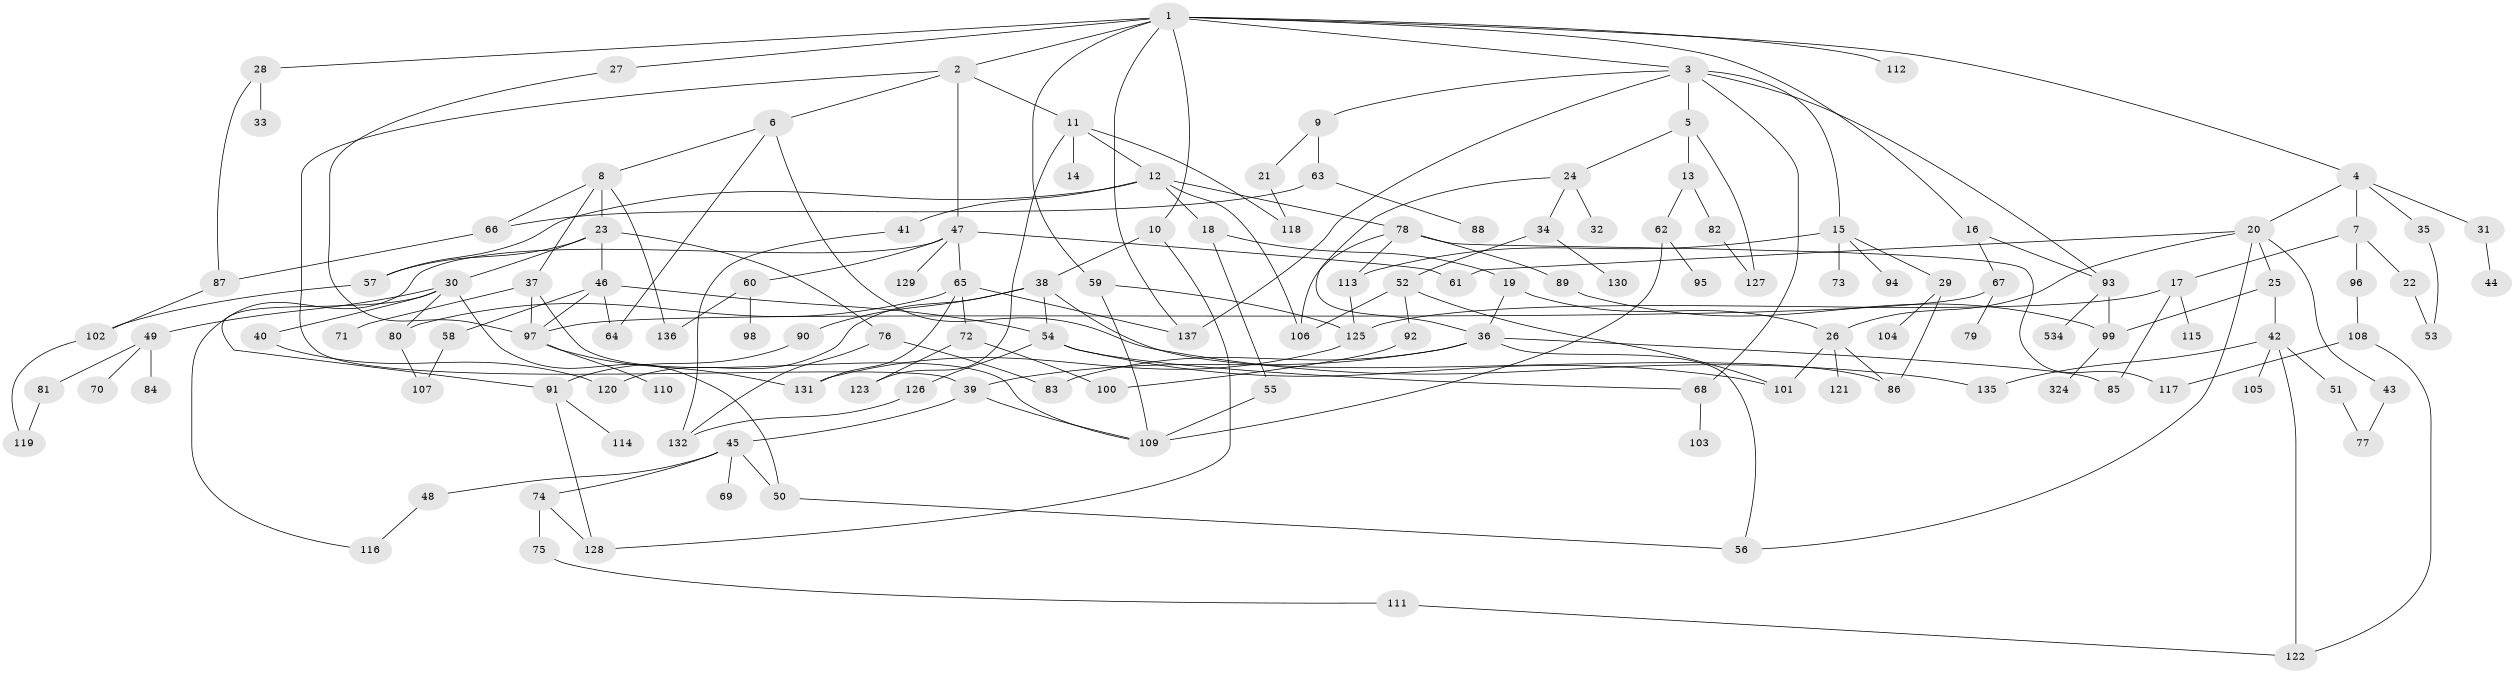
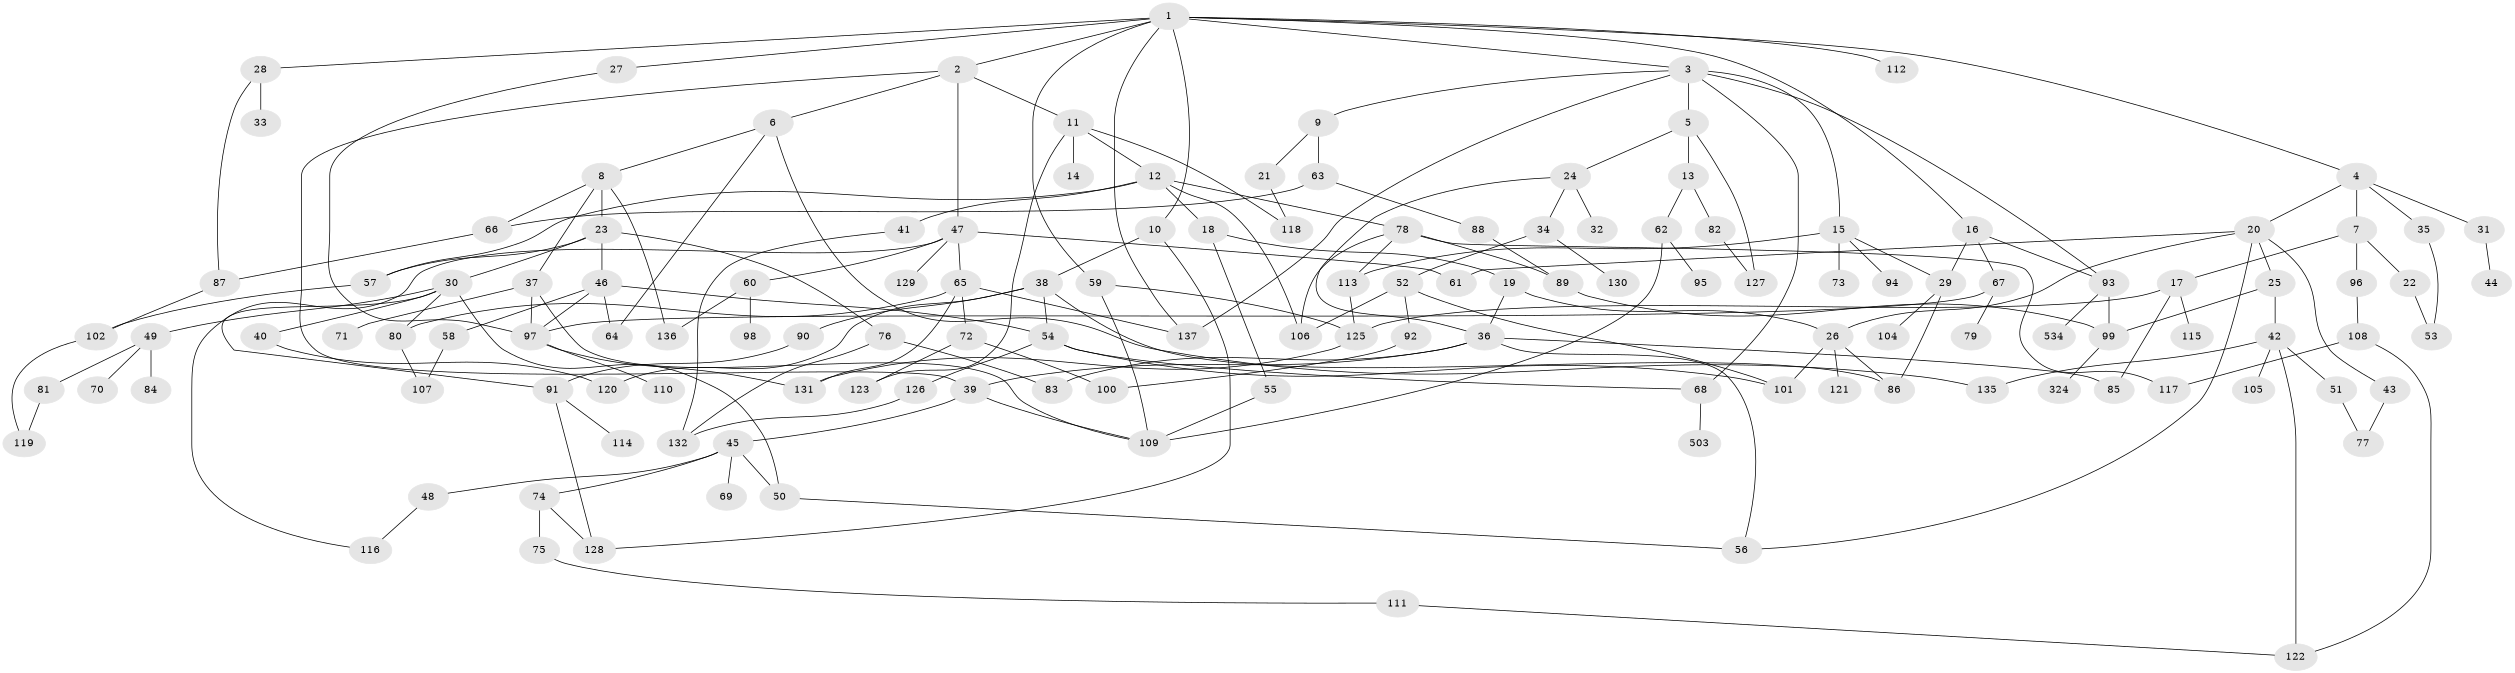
none -> (1960, 255)
none -> (1521, 257)
(1700, 444) -> (1700, 444)
